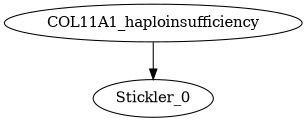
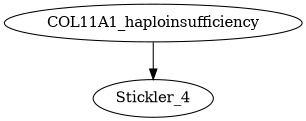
(153, 98) -> (153, 98)
